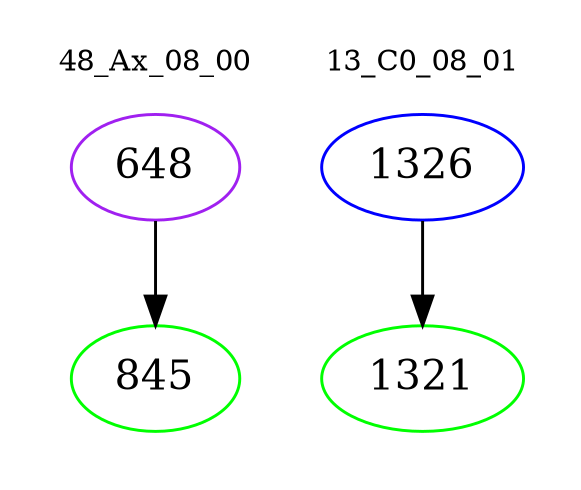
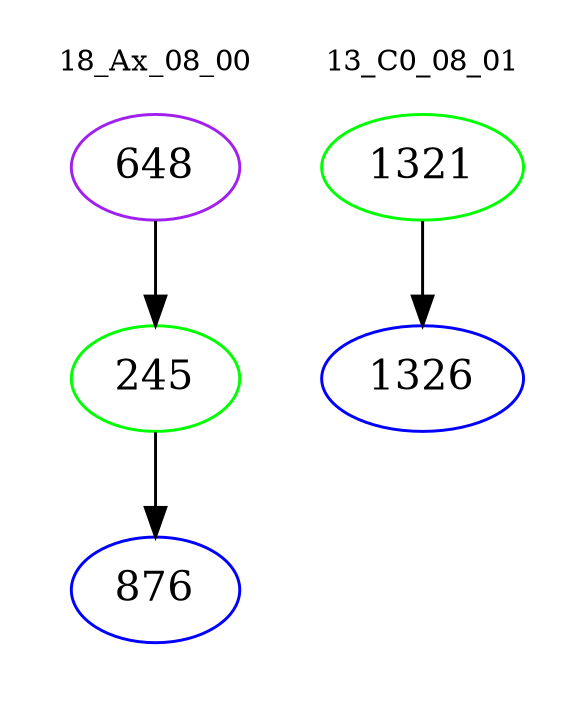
(156, 63) -> (156, 63)
(423, 259) -> (423, 259)
(156, 379) -> (156, 379)
none -> (156, 590)
